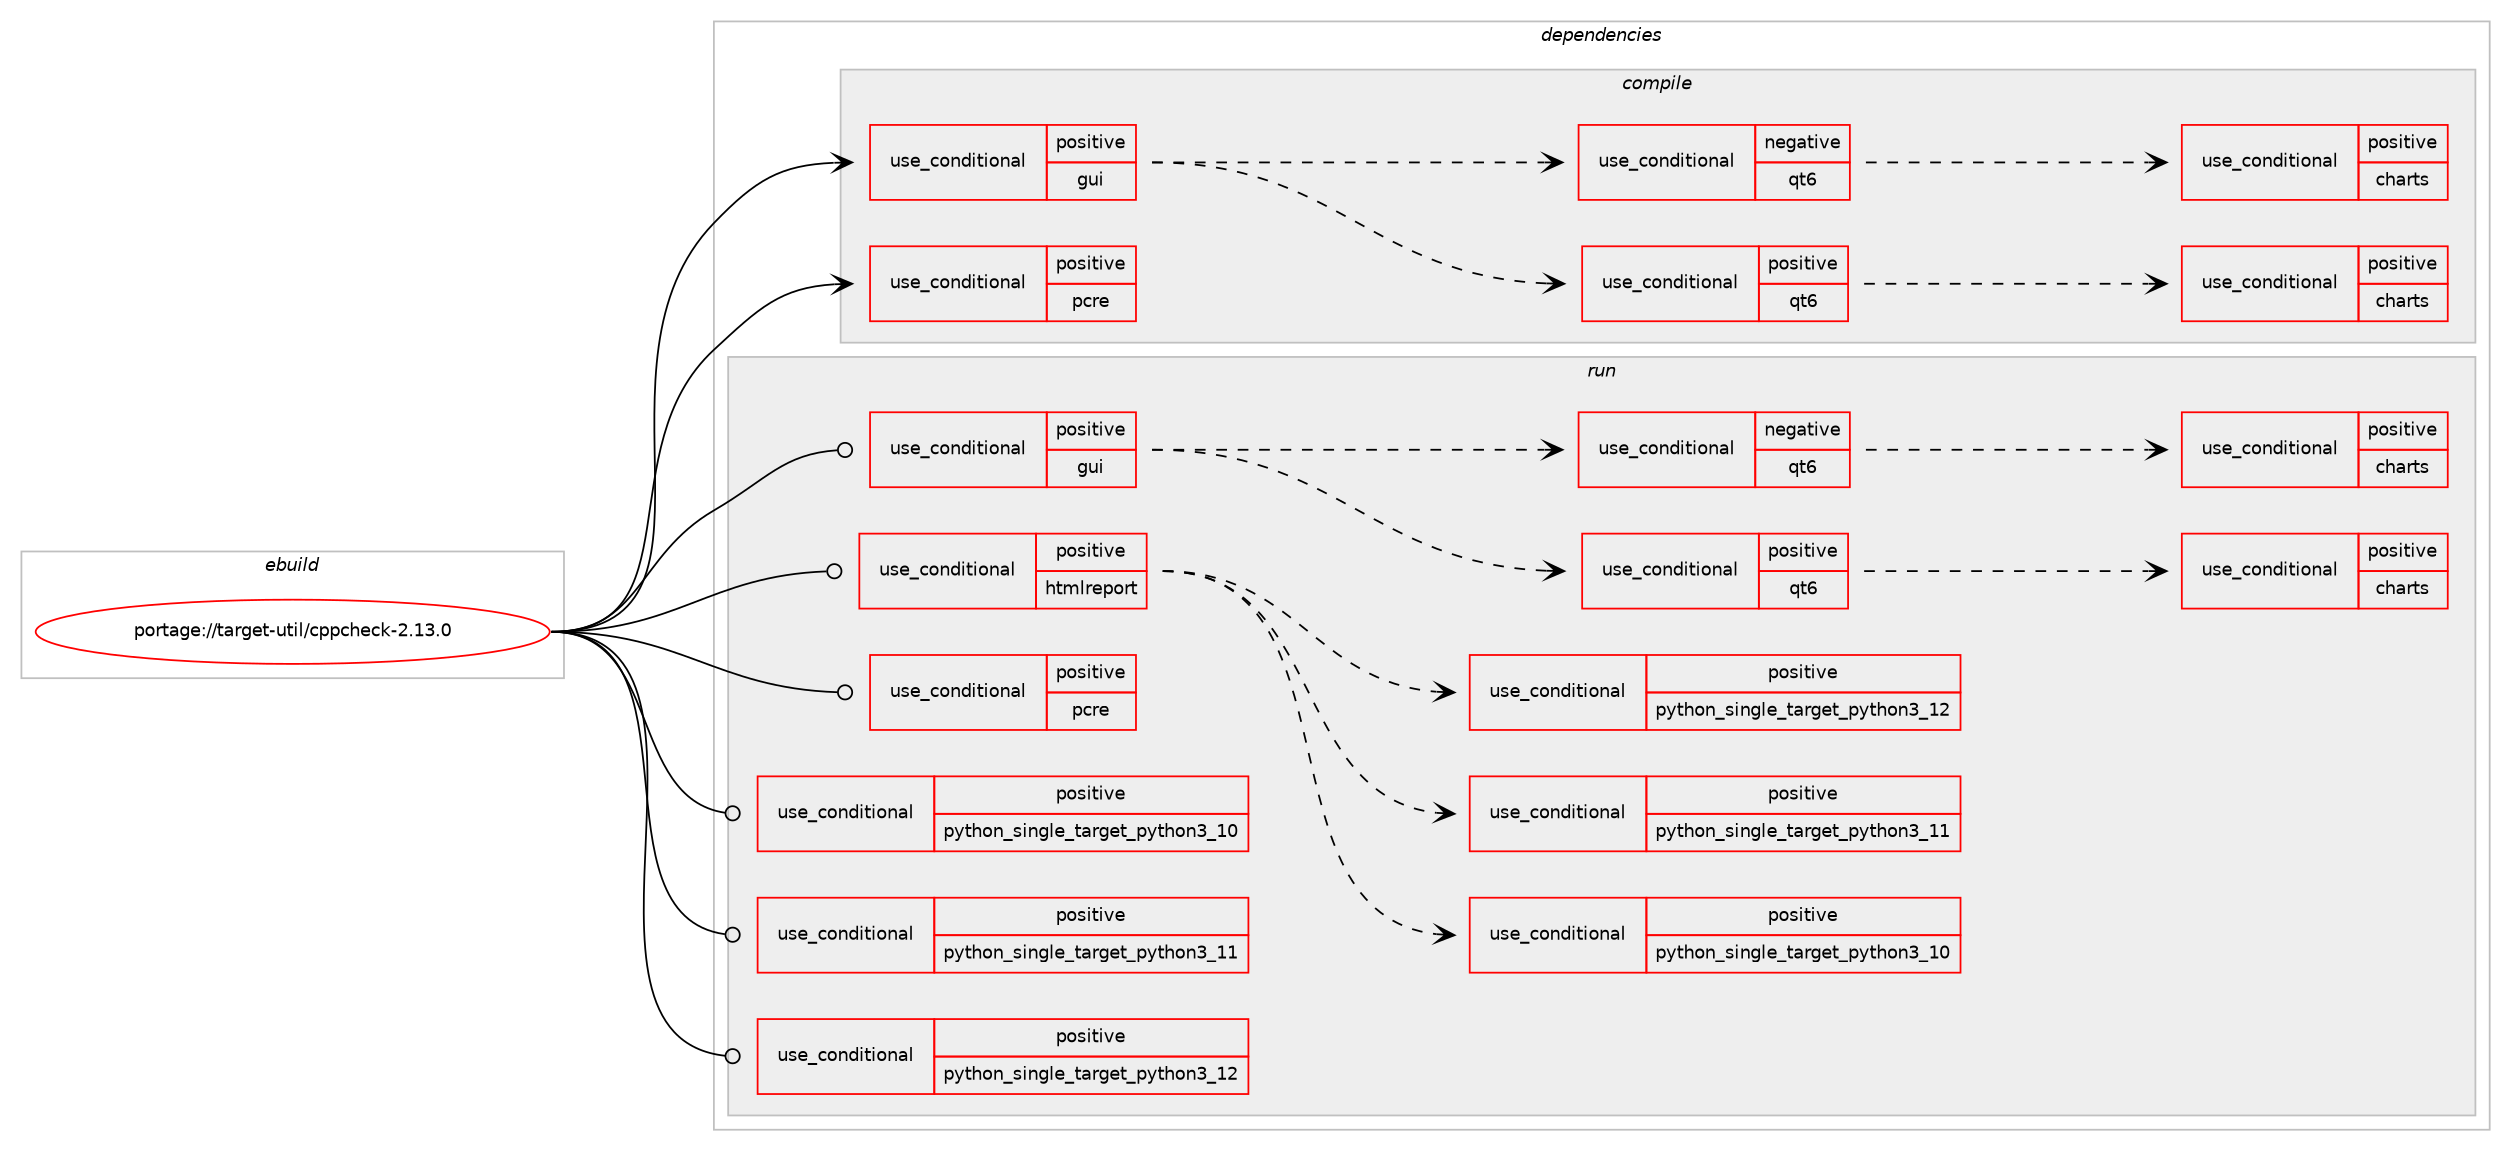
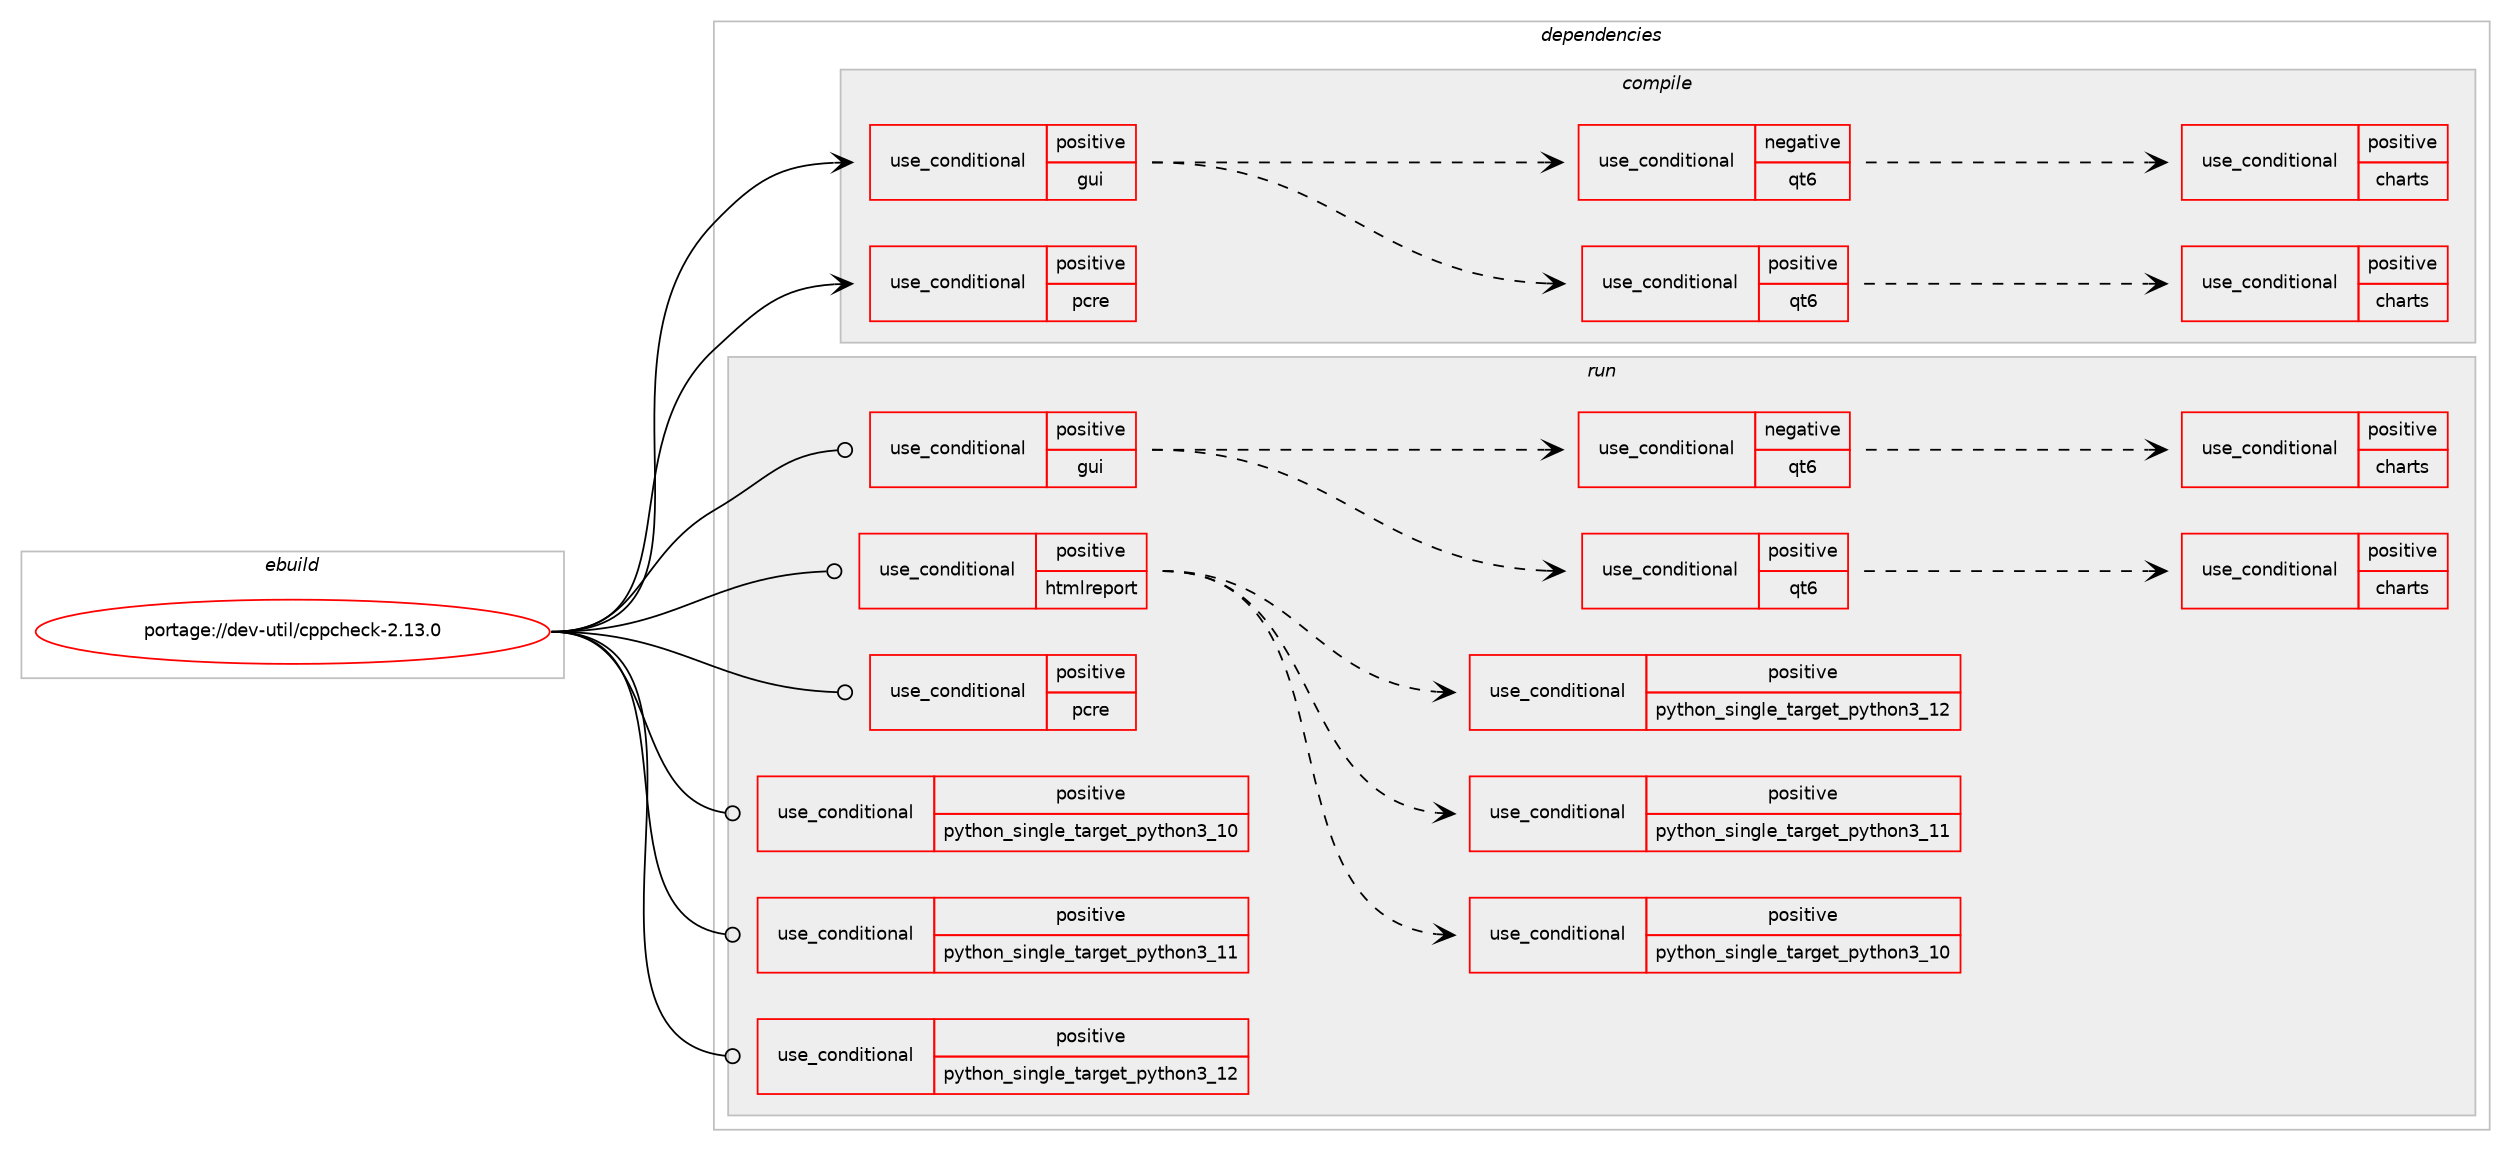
(293, 632) -> (293, 632)
